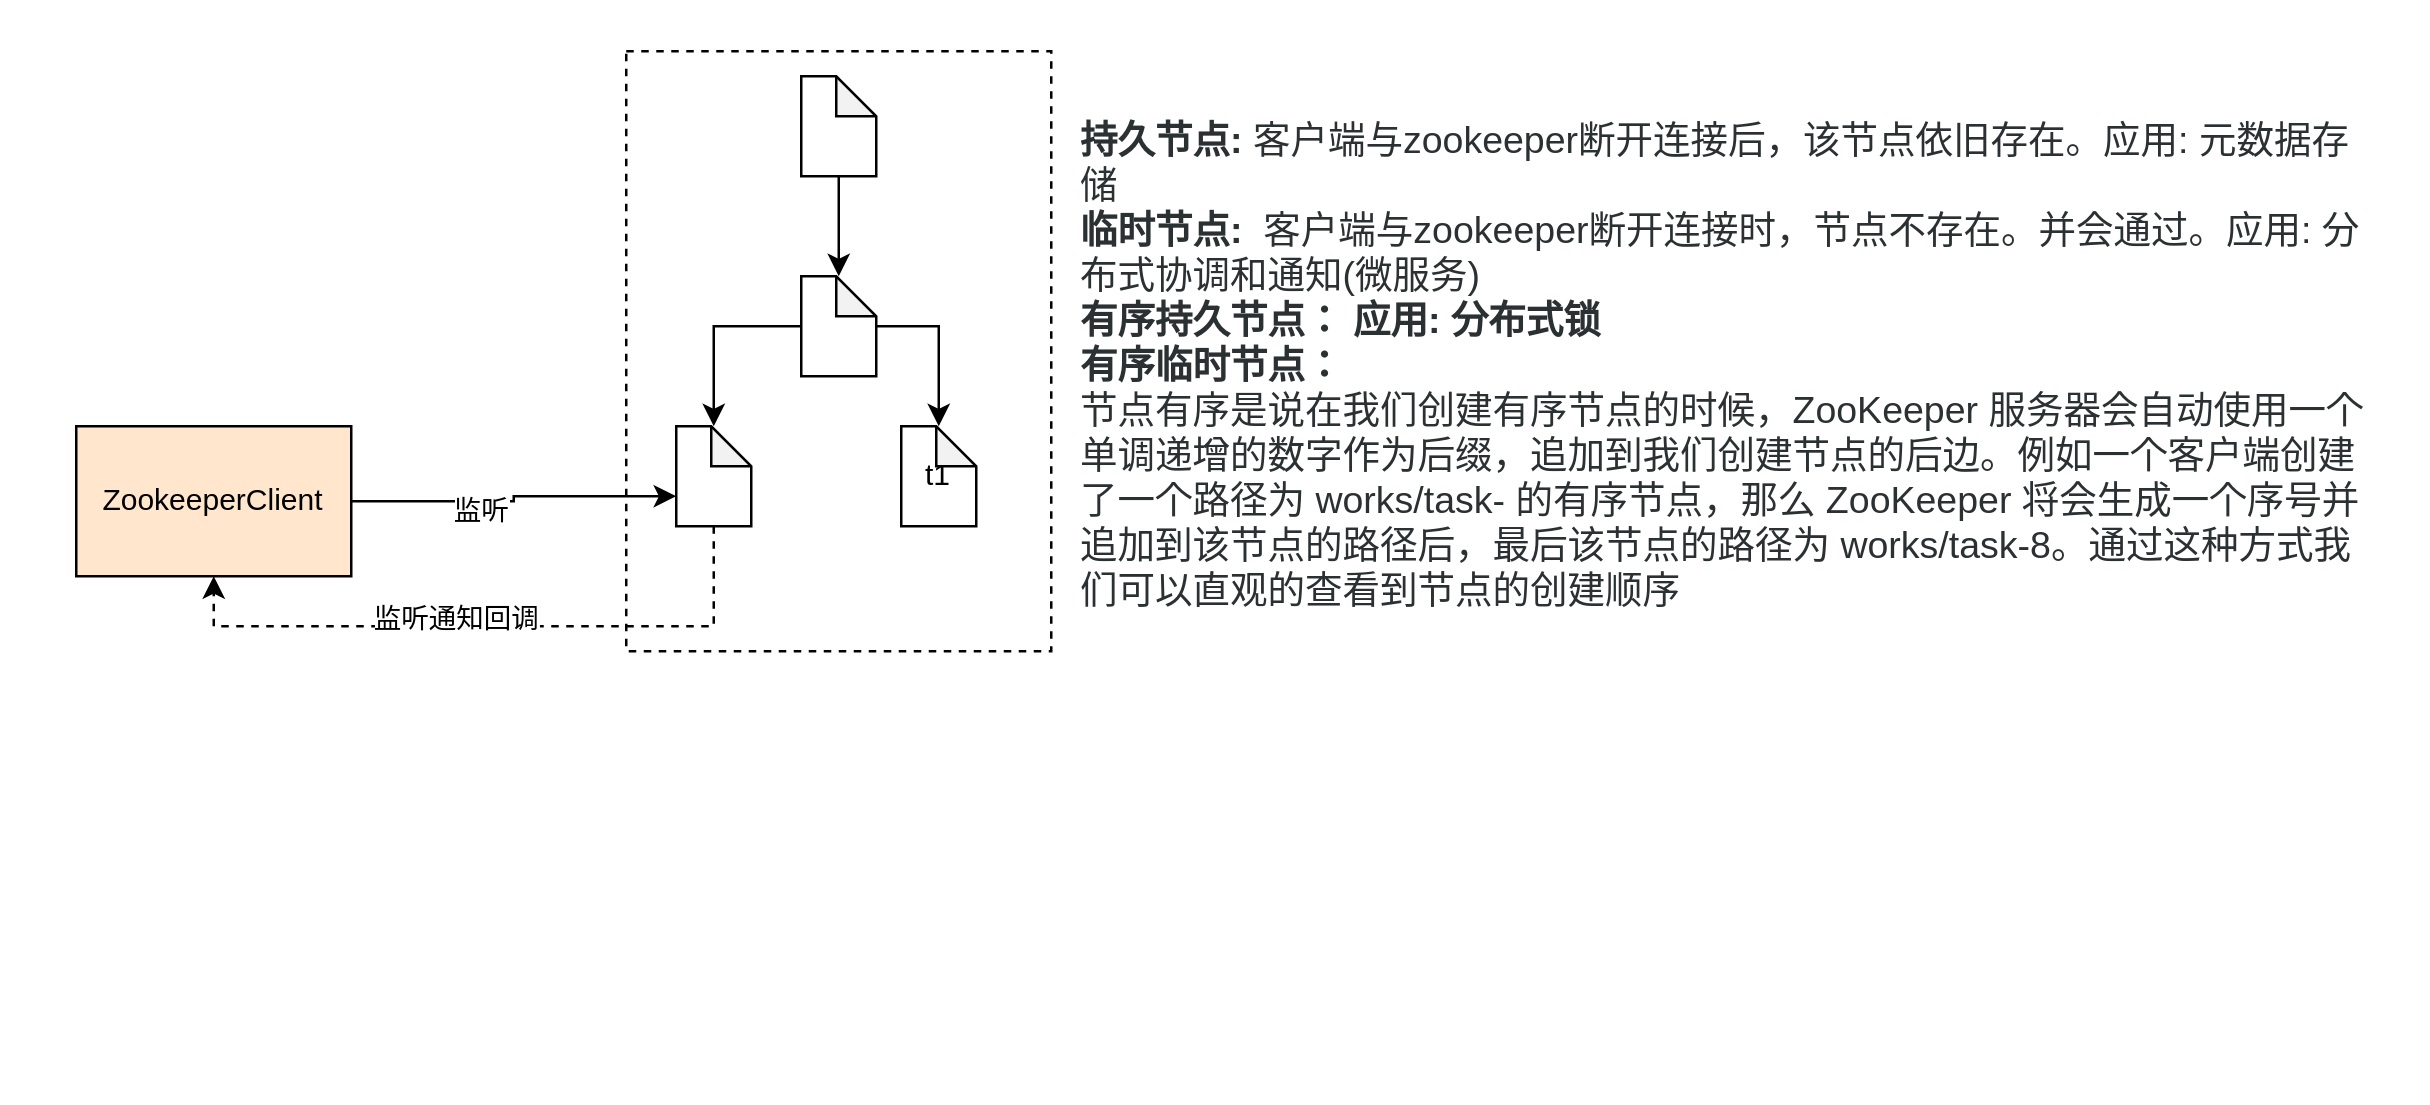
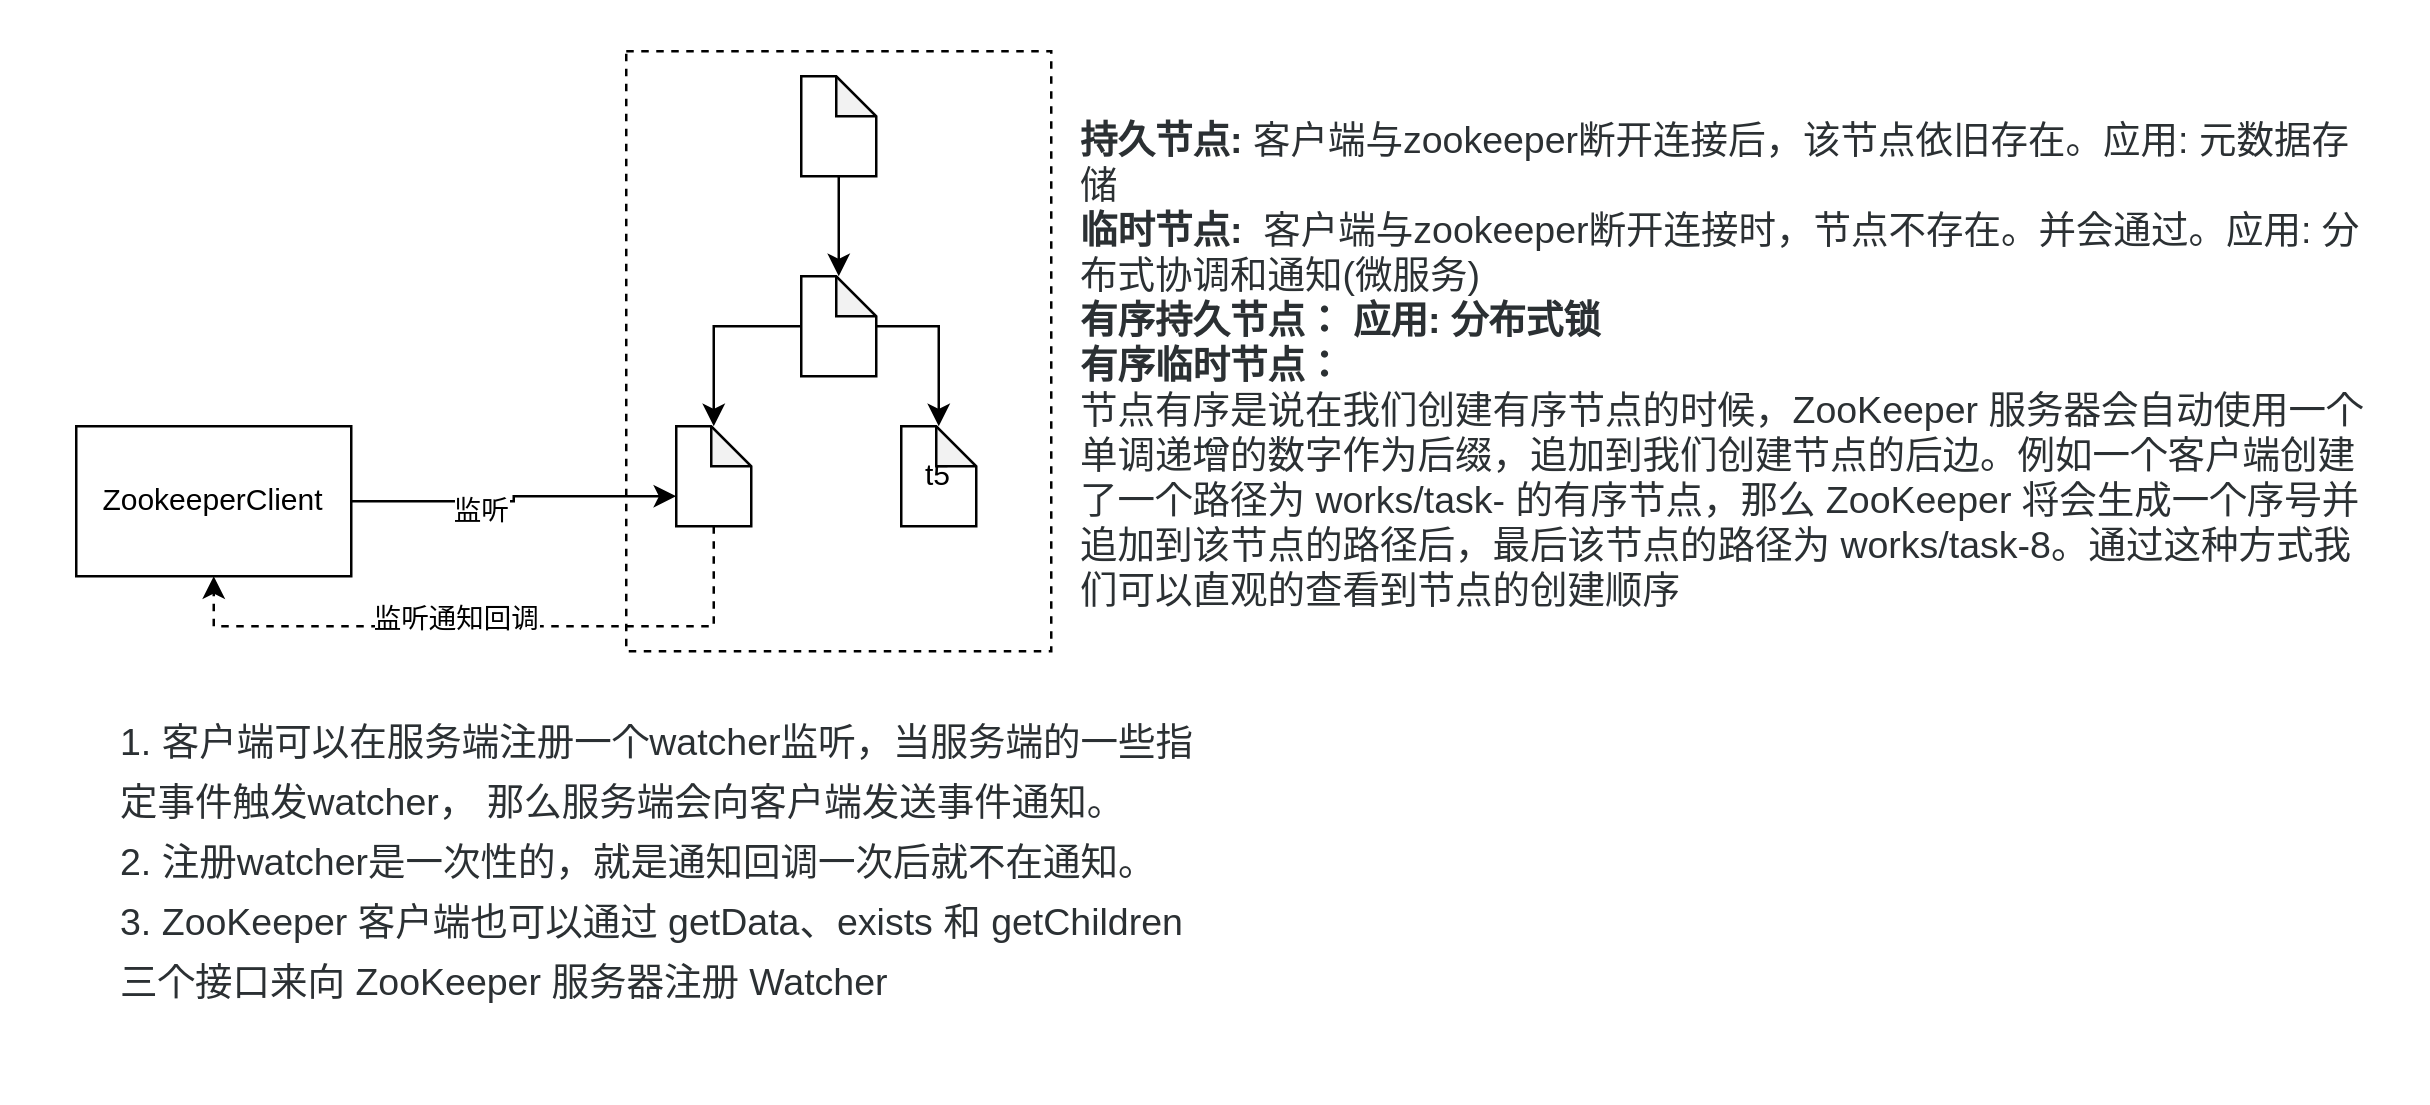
(939, 476) -> (939, 476)
(214, 501) -> (214, 501)
none -> (664, 851)
